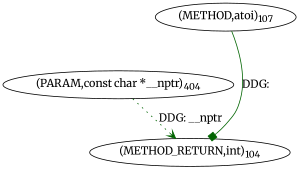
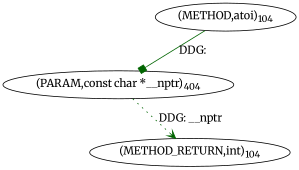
(266, 16) -> (266, 16)
(242, 86) -> (176, 49)
